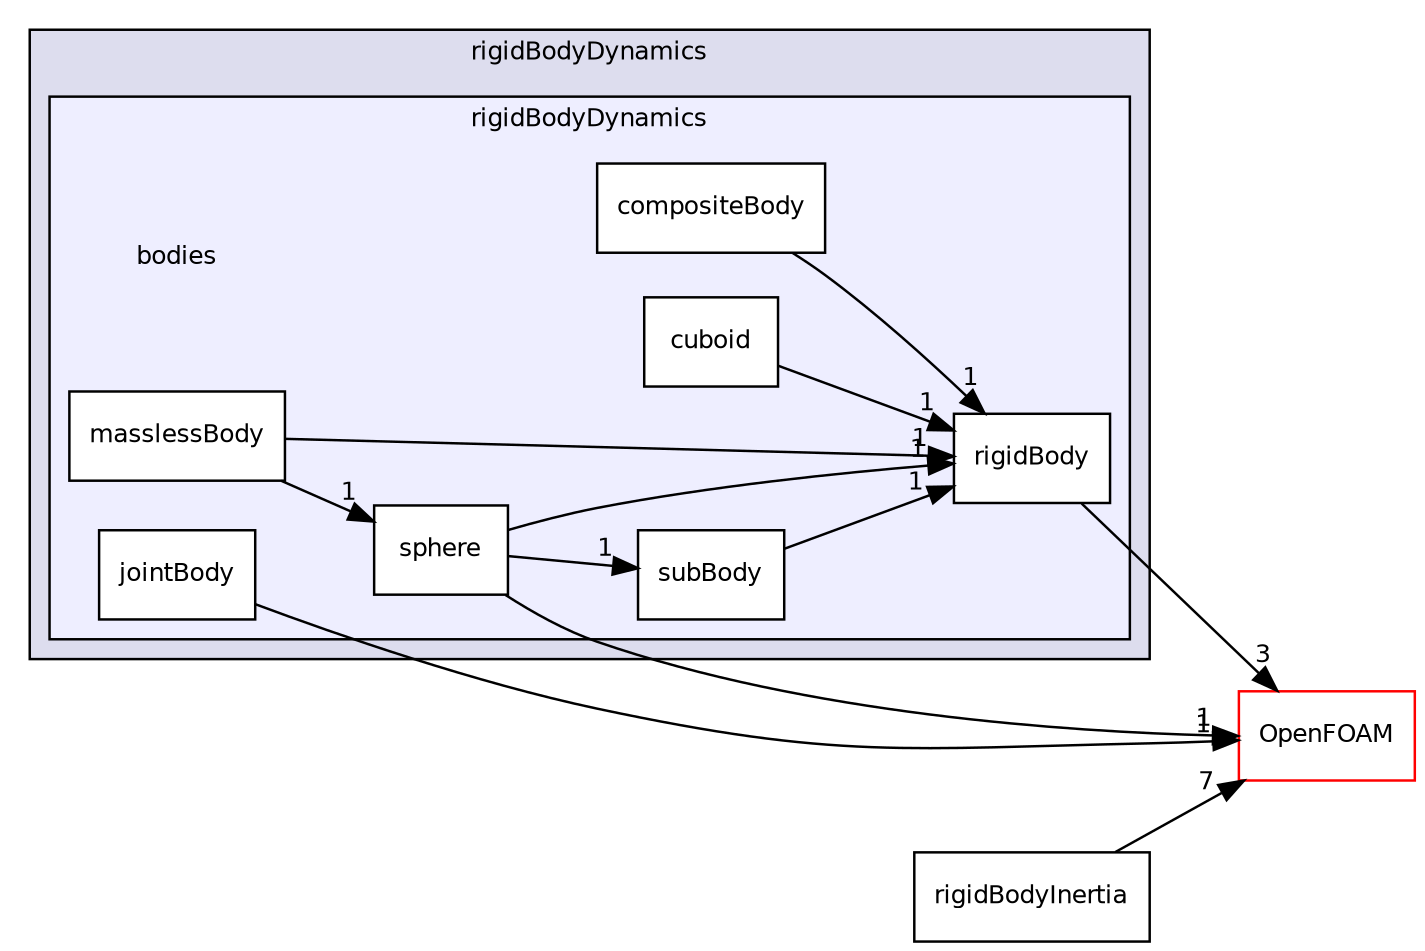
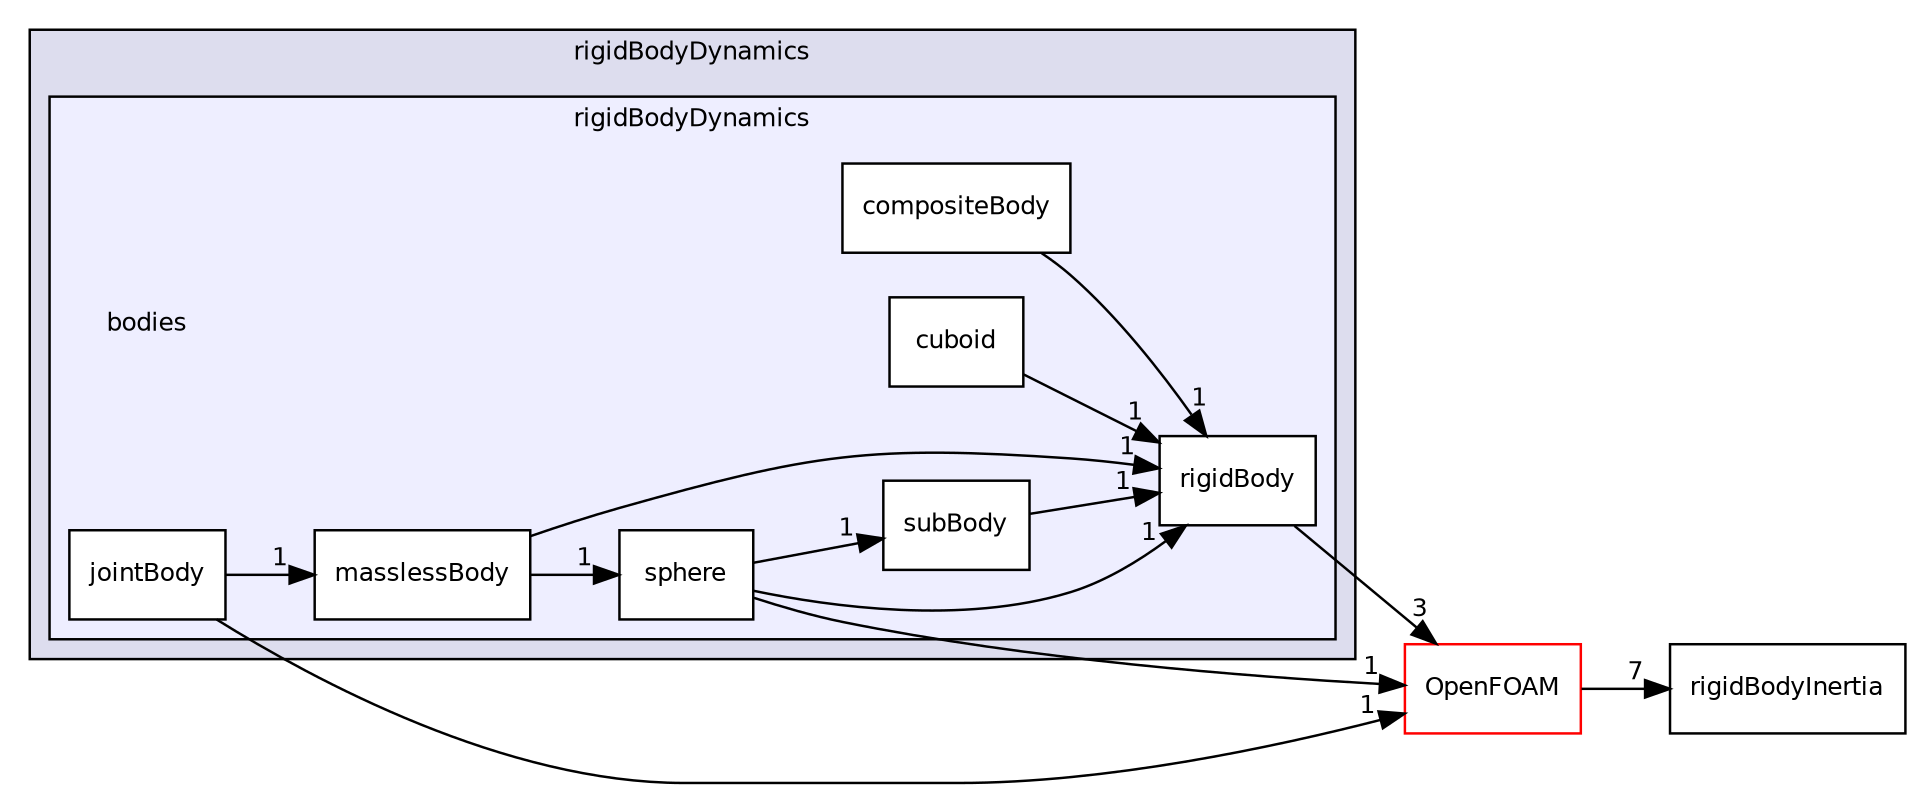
none -> (257, 575)
(1168, 823) -> (1613, 689)
